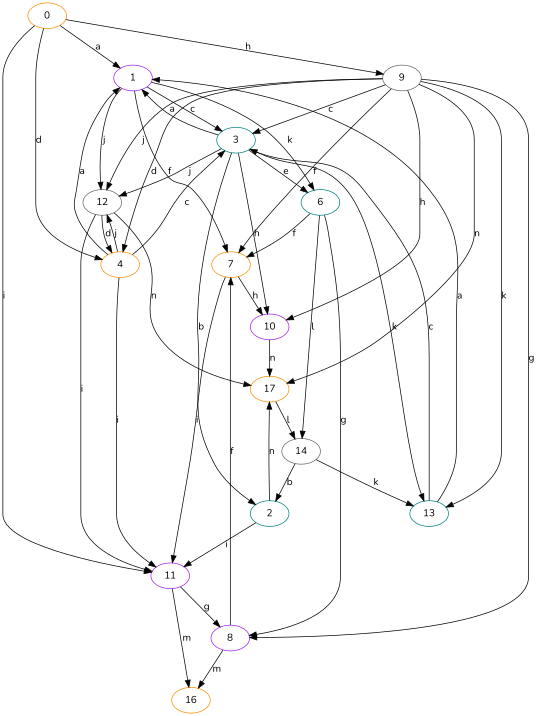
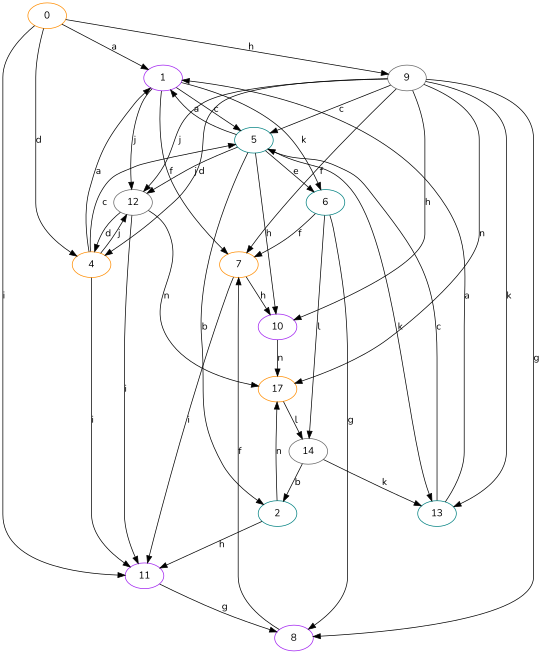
(236, 140) -> (254, 140)
(227, 545) -> (222, 545)
(191, 700) -> none
